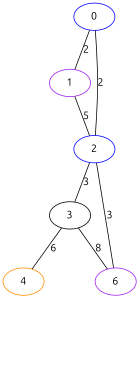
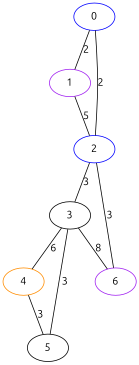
none -> (48, 348)
